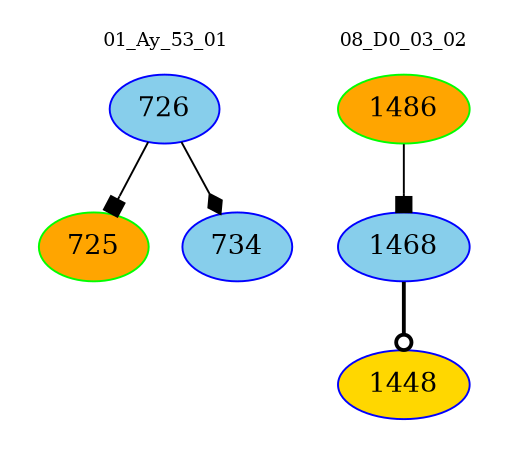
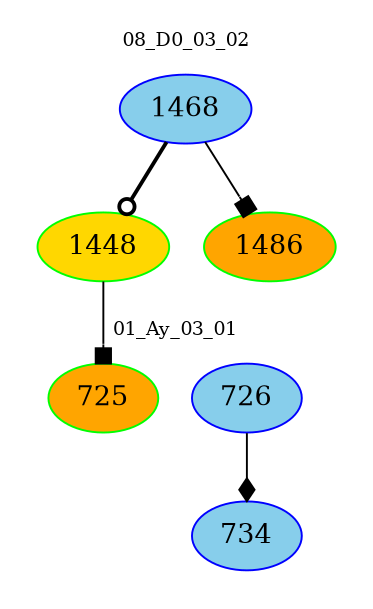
(166, 41) -> (175, 330)
(134, 169) -> (103, 324)
(404, 169) -> (222, 169)
(404, 385) -> (103, 247)
